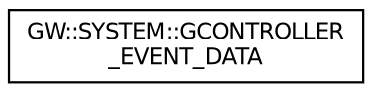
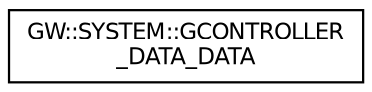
(186, 46) -> (186, 46)
